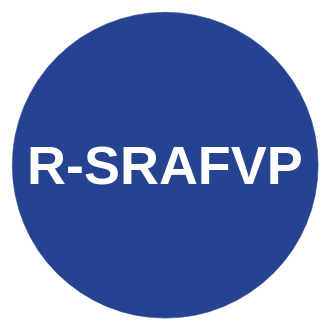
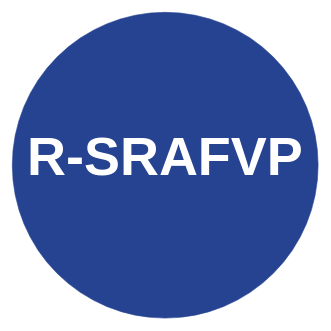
(165, 165) -> (165, 156)
